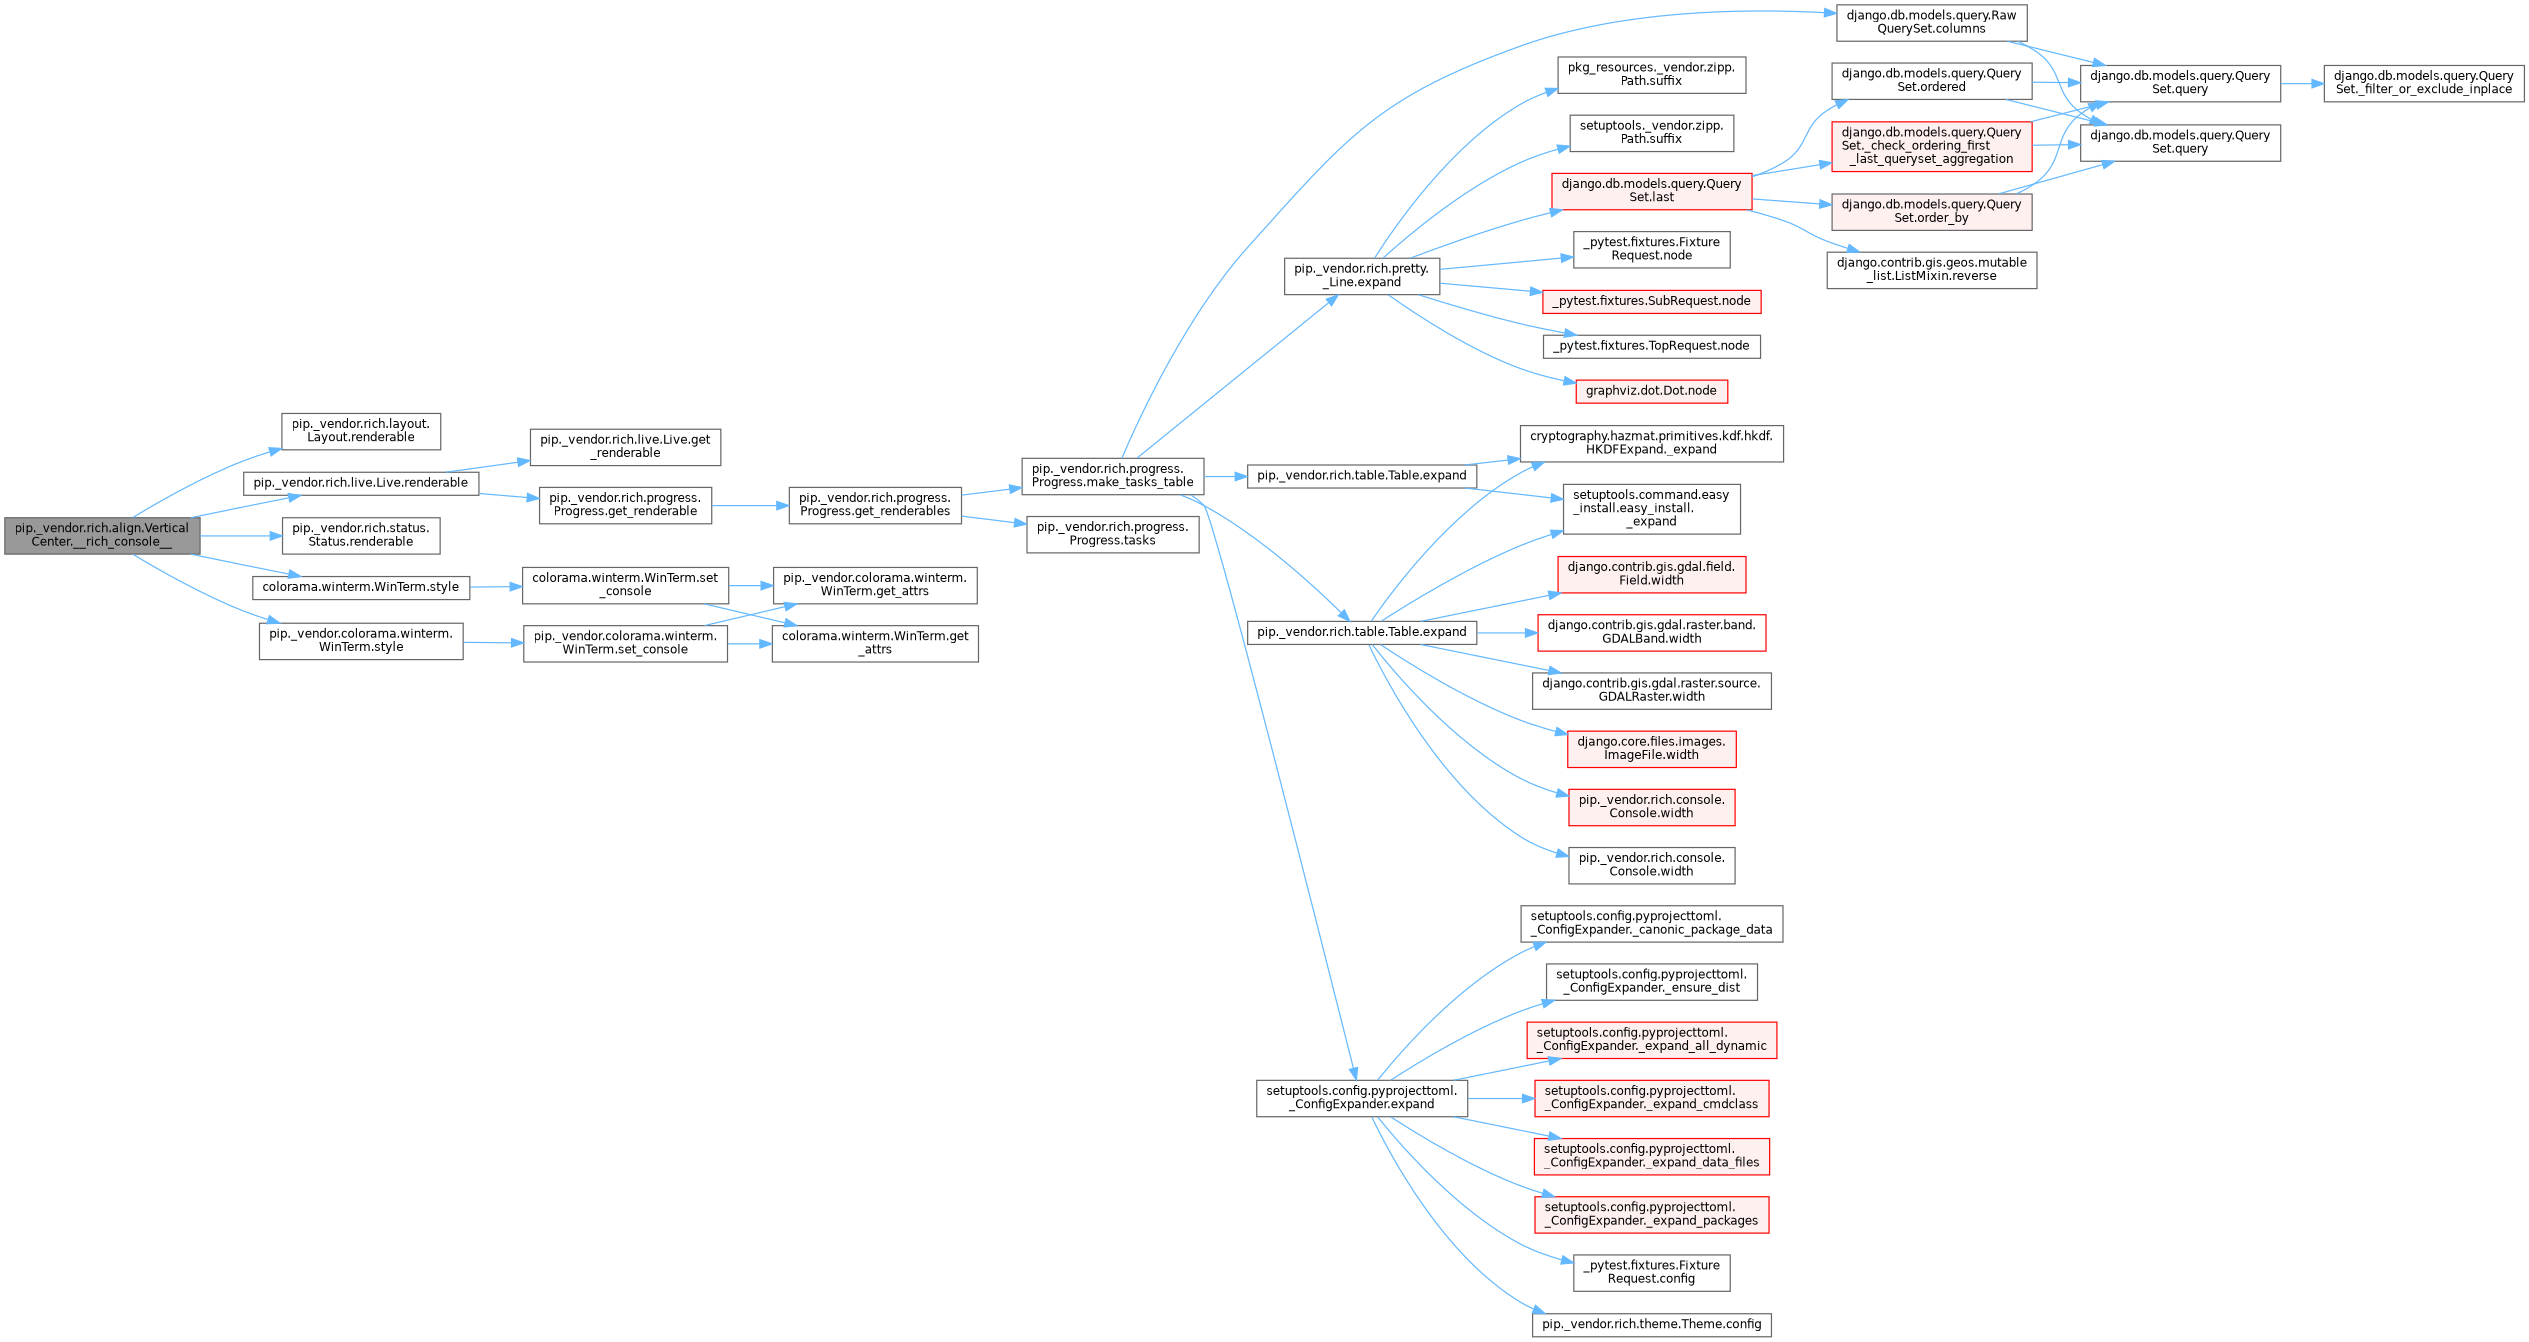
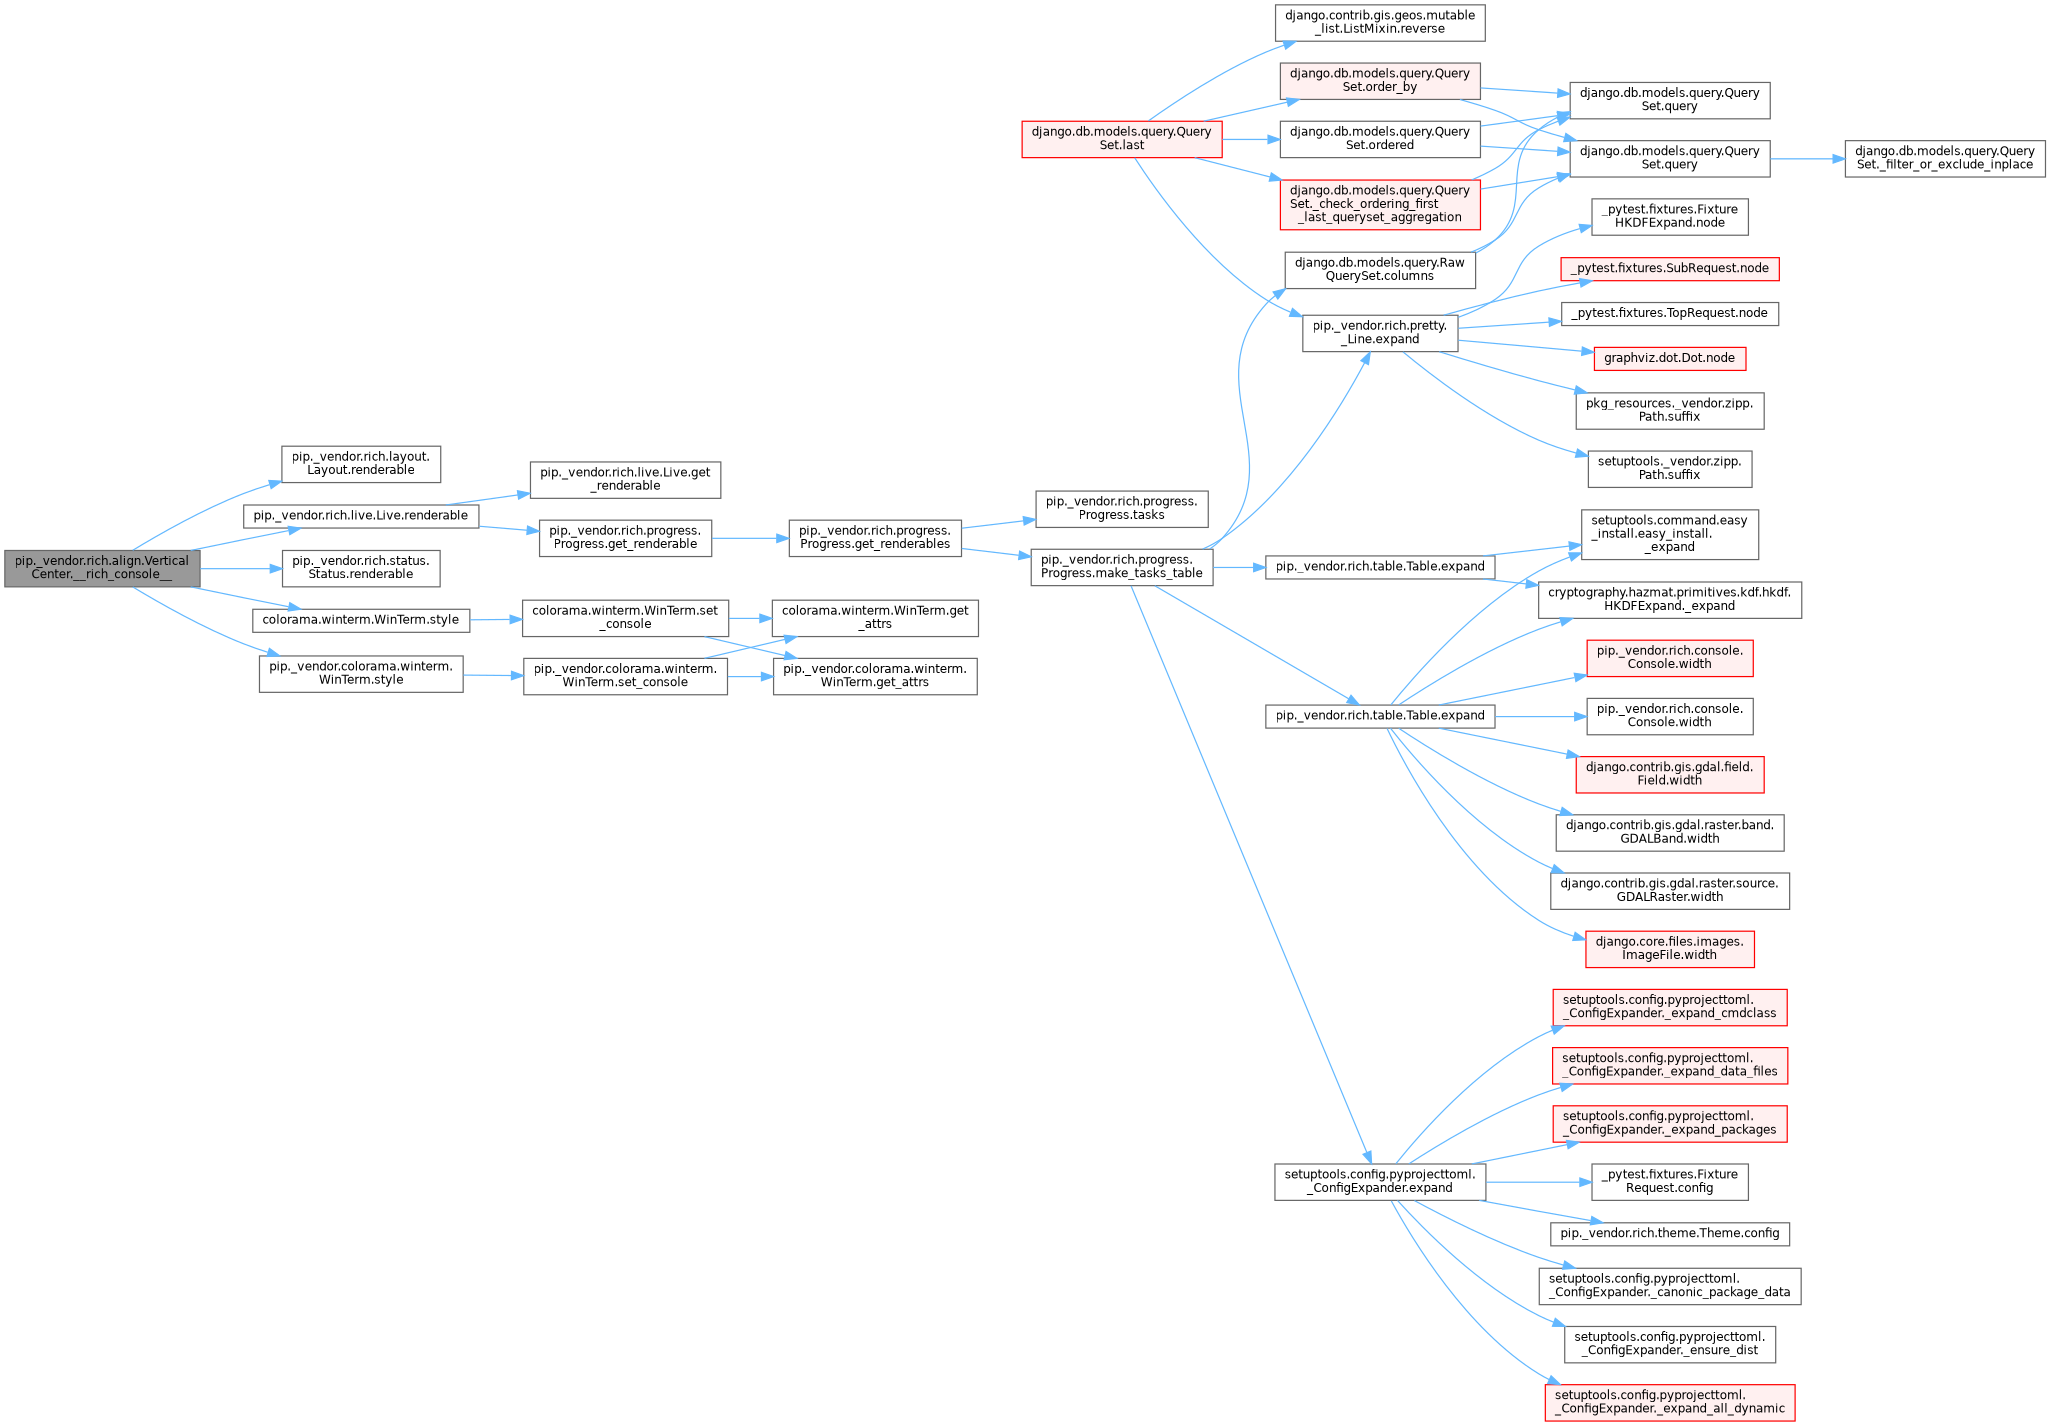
(1480, 233) -> (1203, 245)
(1652, 250) -> (1670, 217)
(1652, 633) -> (1670, 833)
